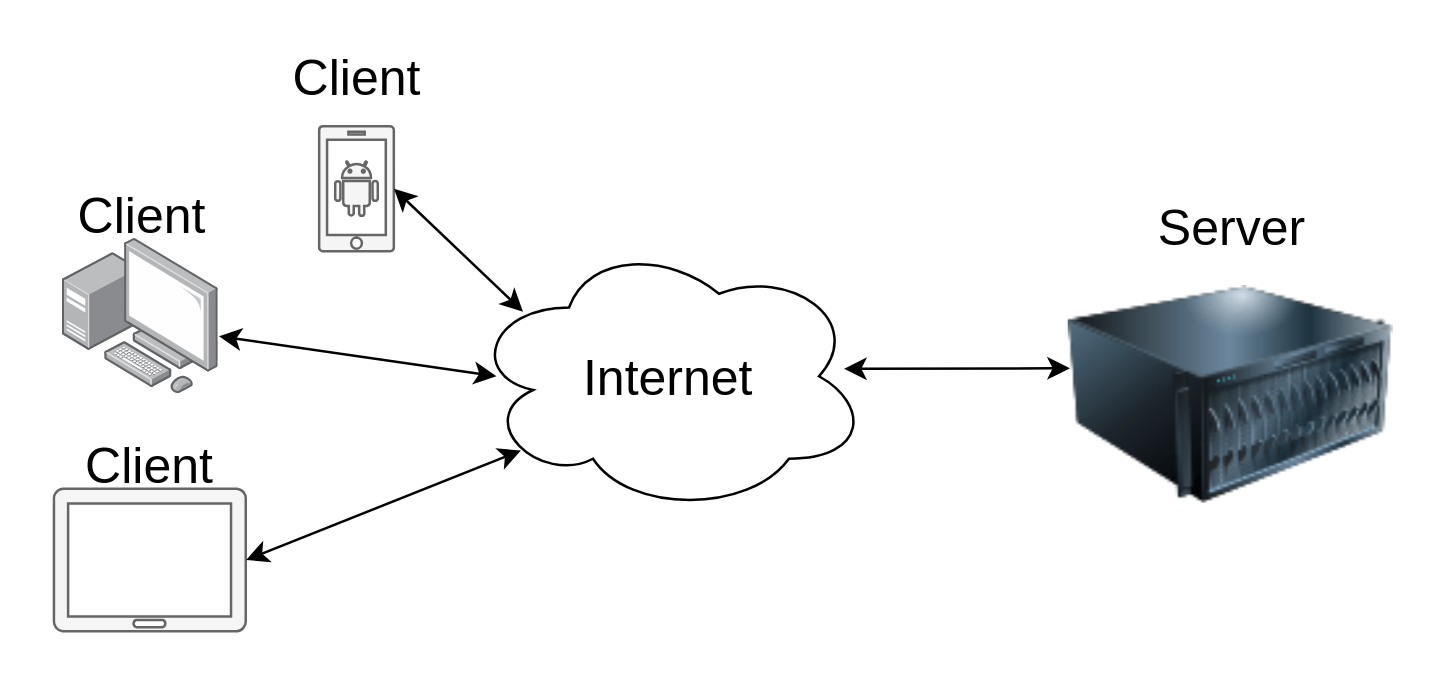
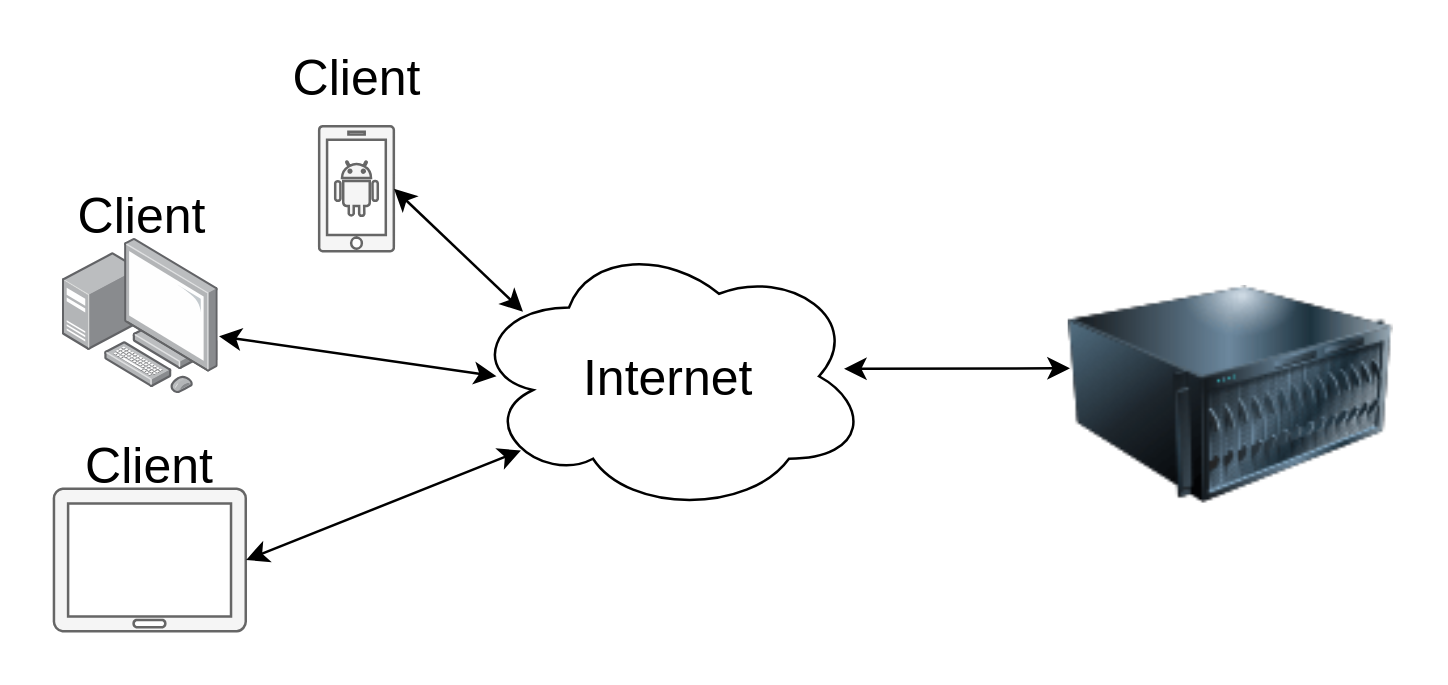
(1231, 226) -> none
